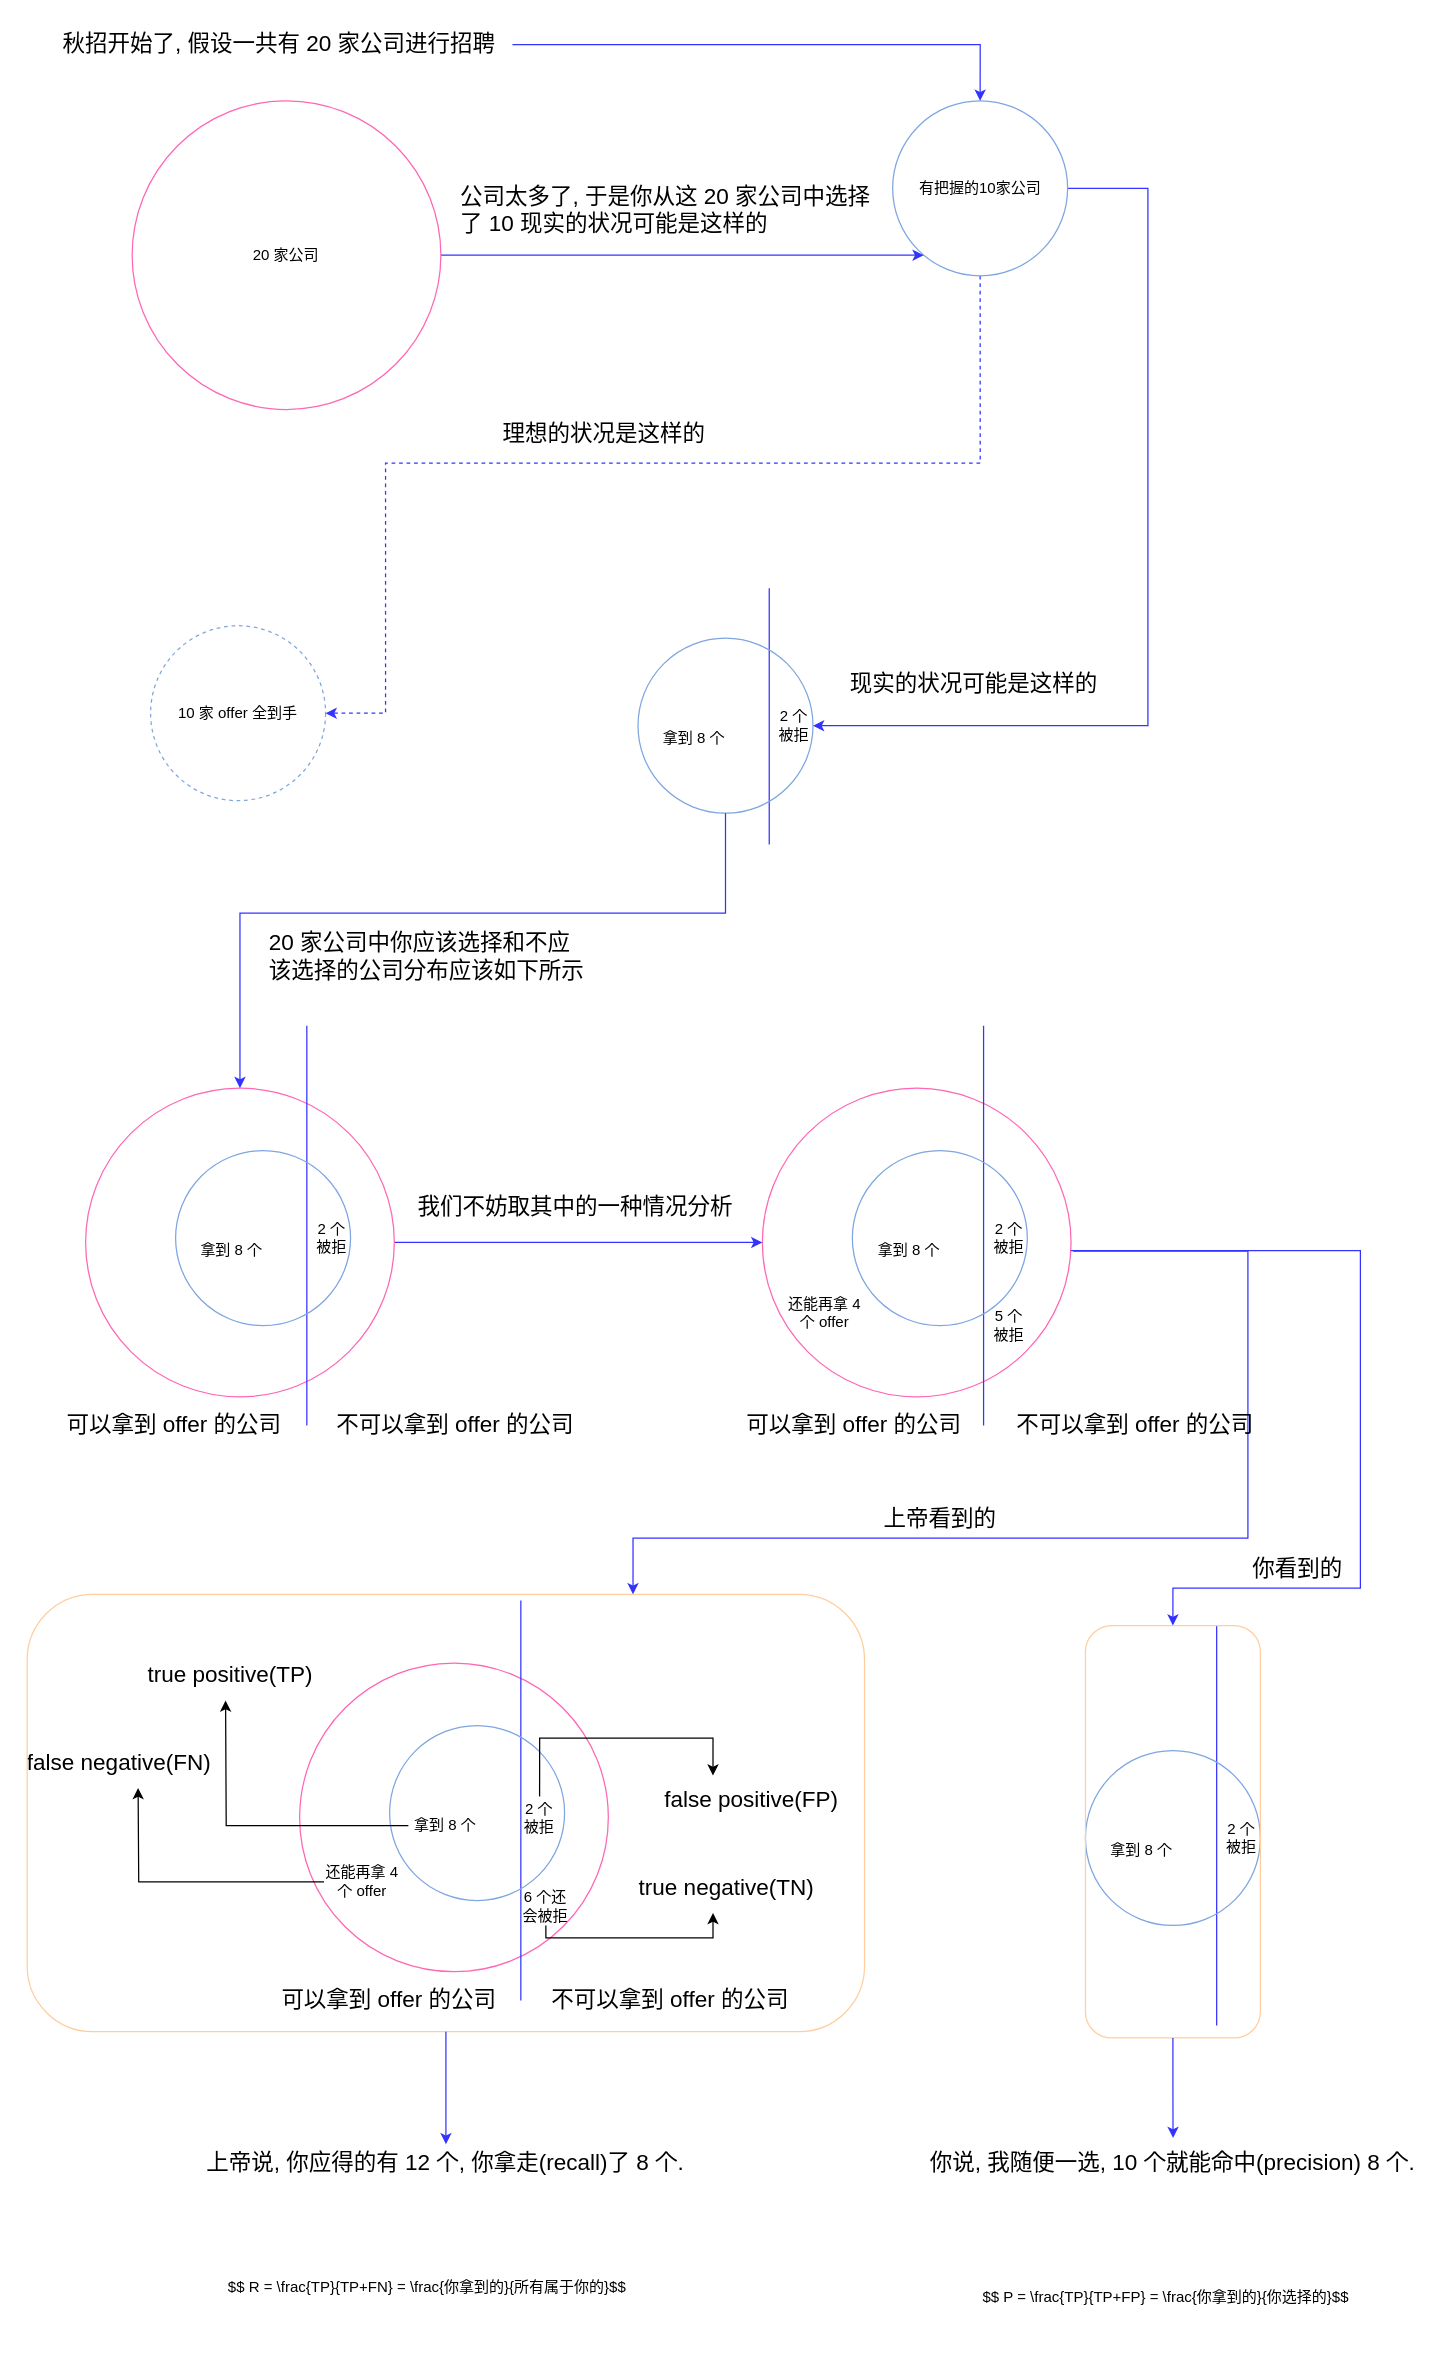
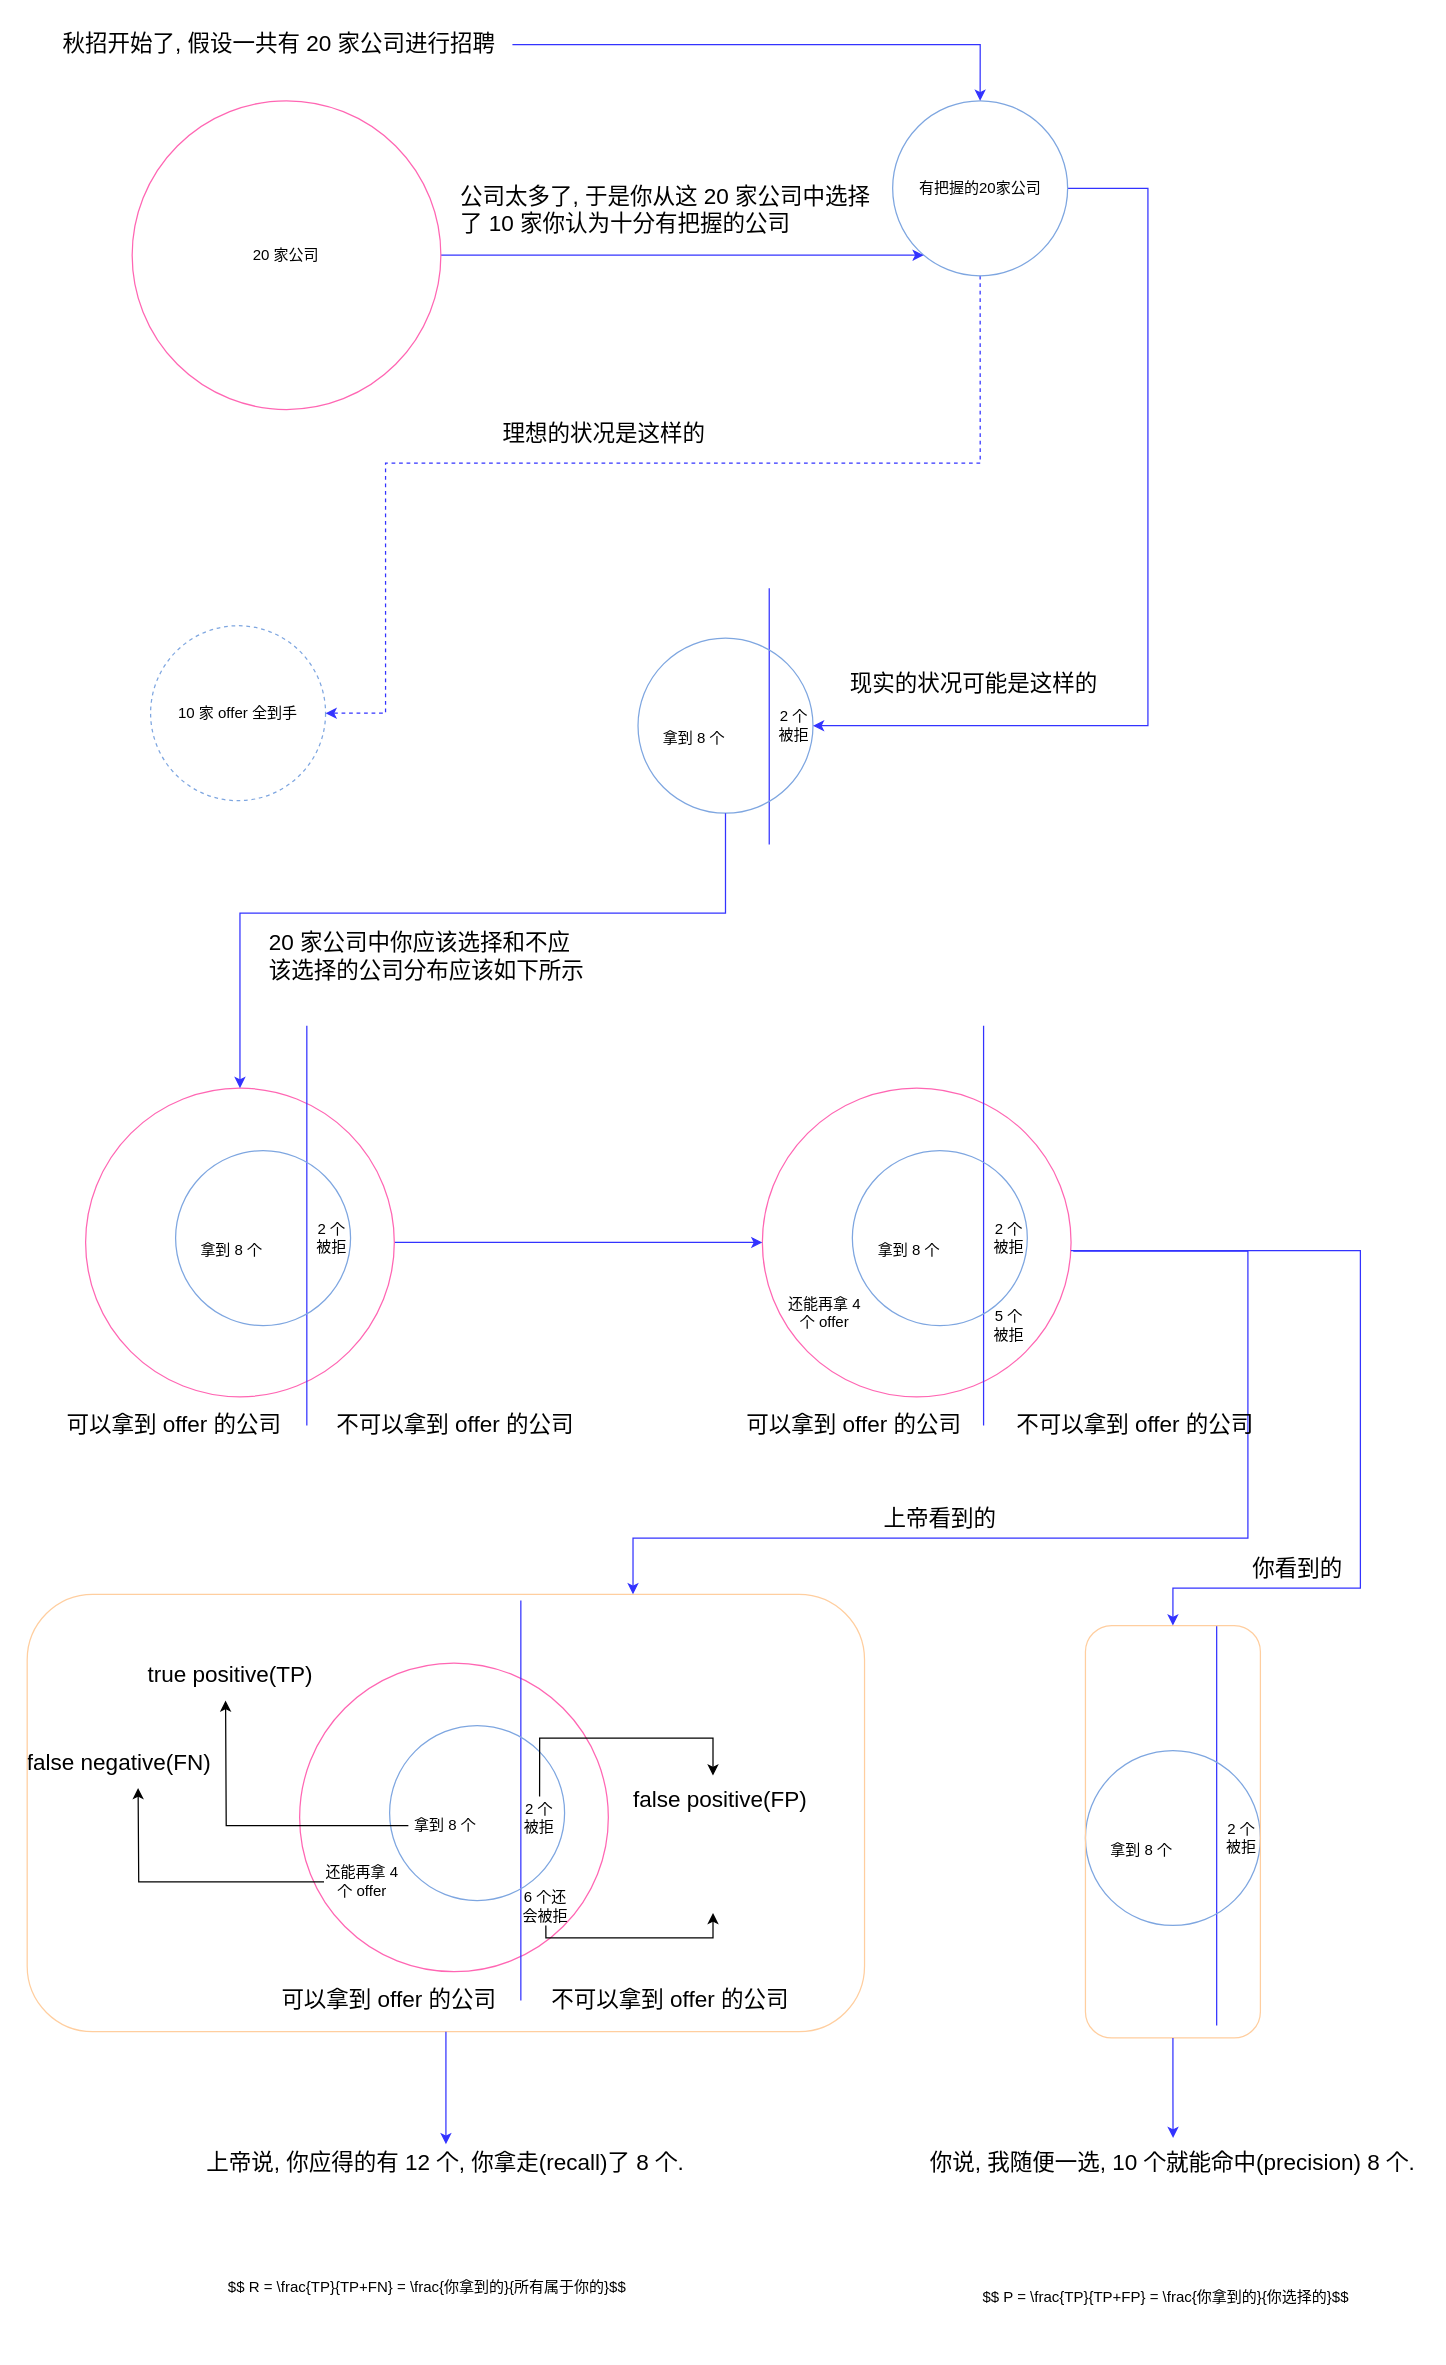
(981, 188) -> (981, 188)
(598, 202) -> (598, 202)
(578, 1207) -> none
(752, 1801) -> (721, 1801)
(727, 1888) -> none
